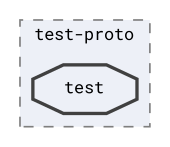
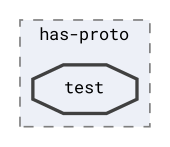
(85, 36) -> (85, 36)
